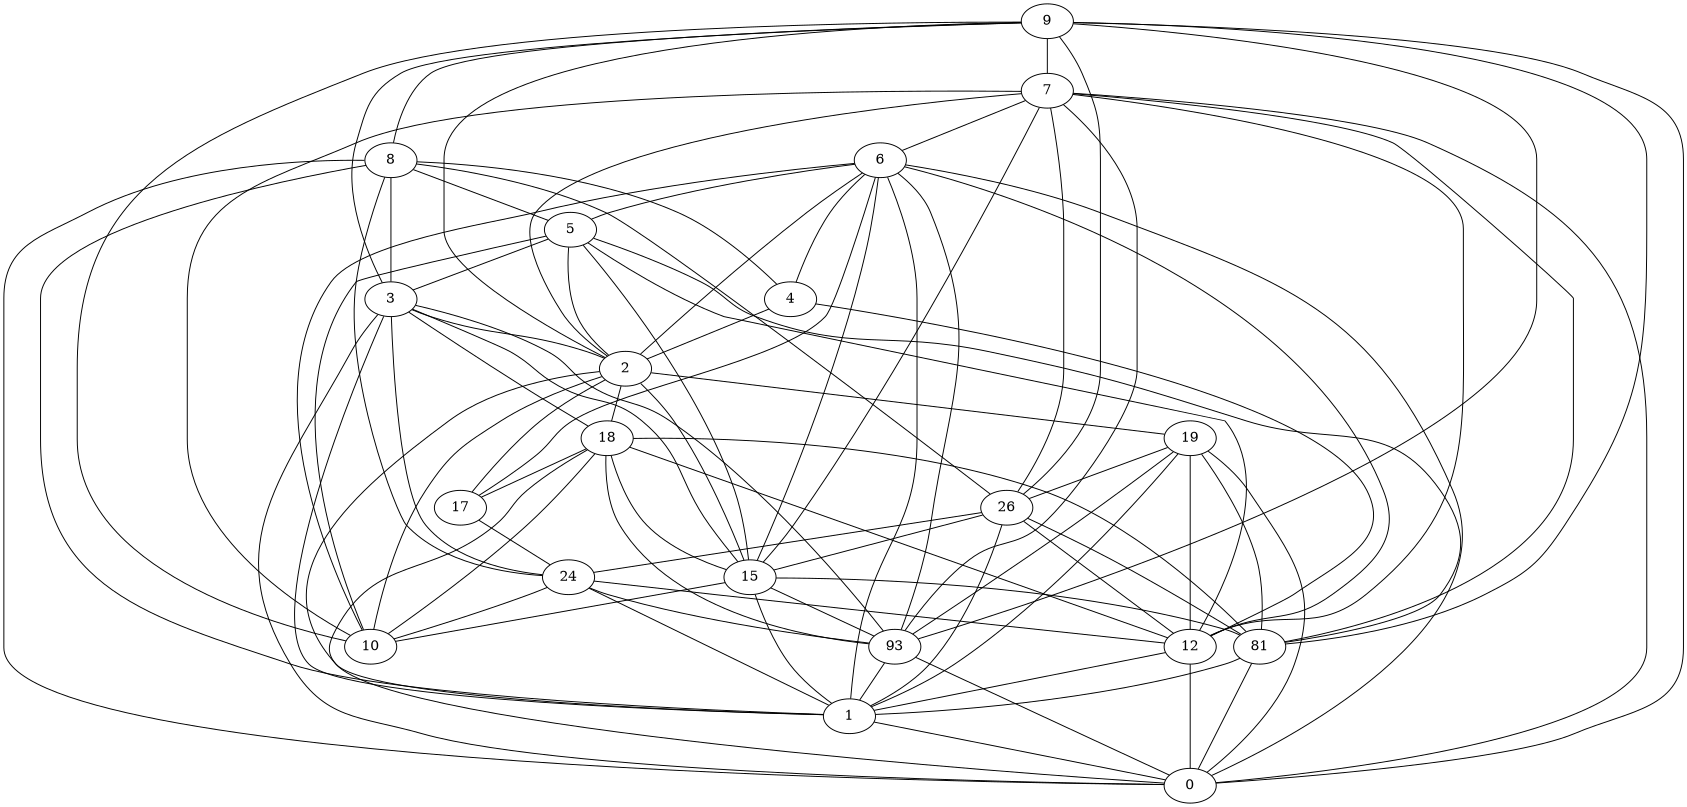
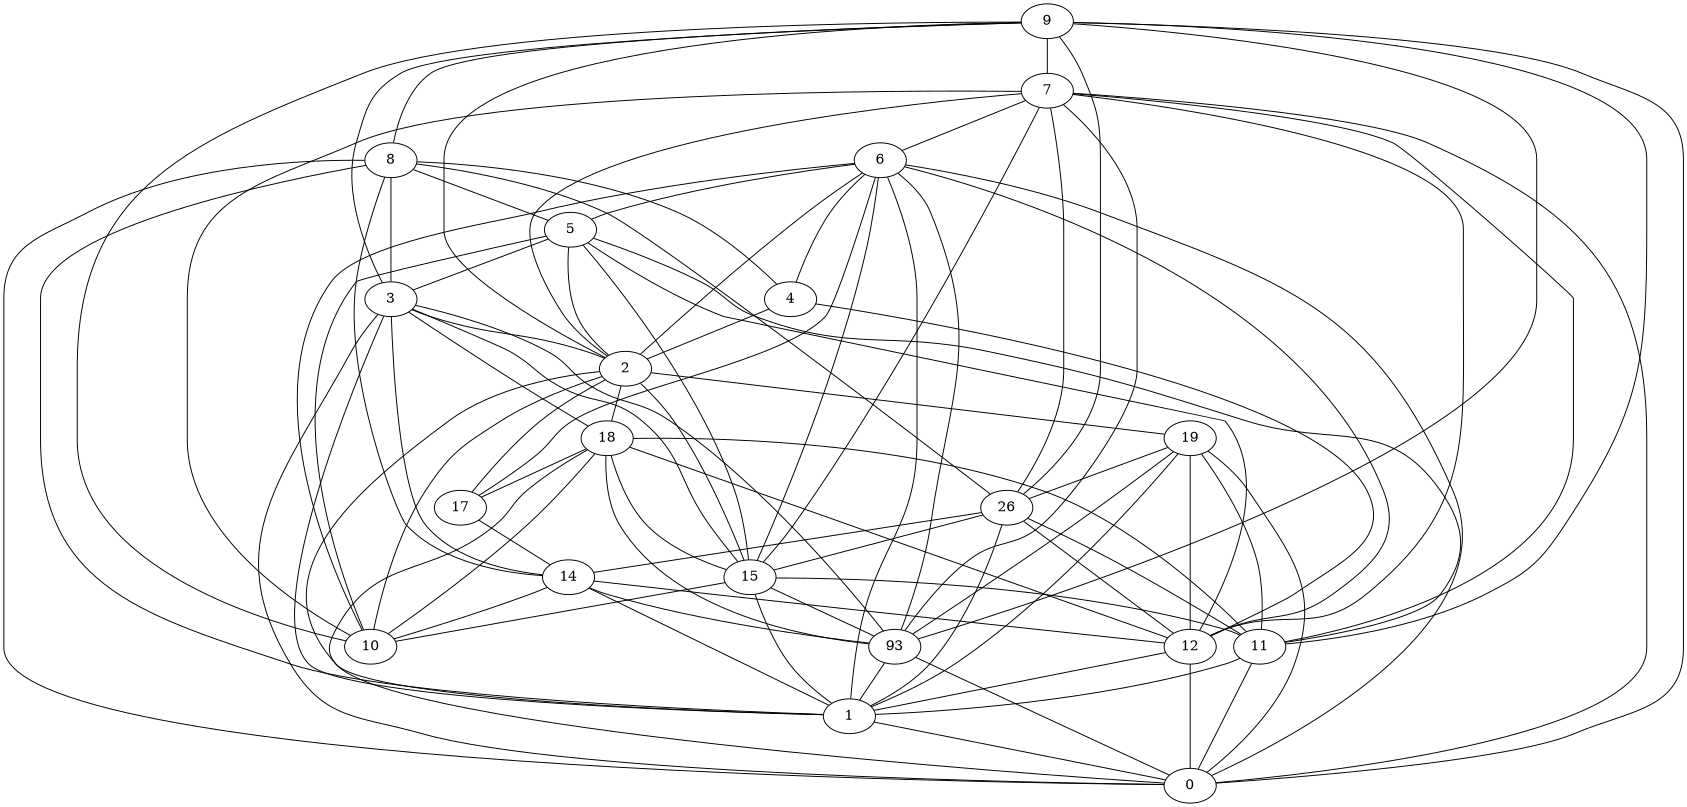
(569, 577) -> (569, 577)
(1260, 647) -> (1260, 647)
